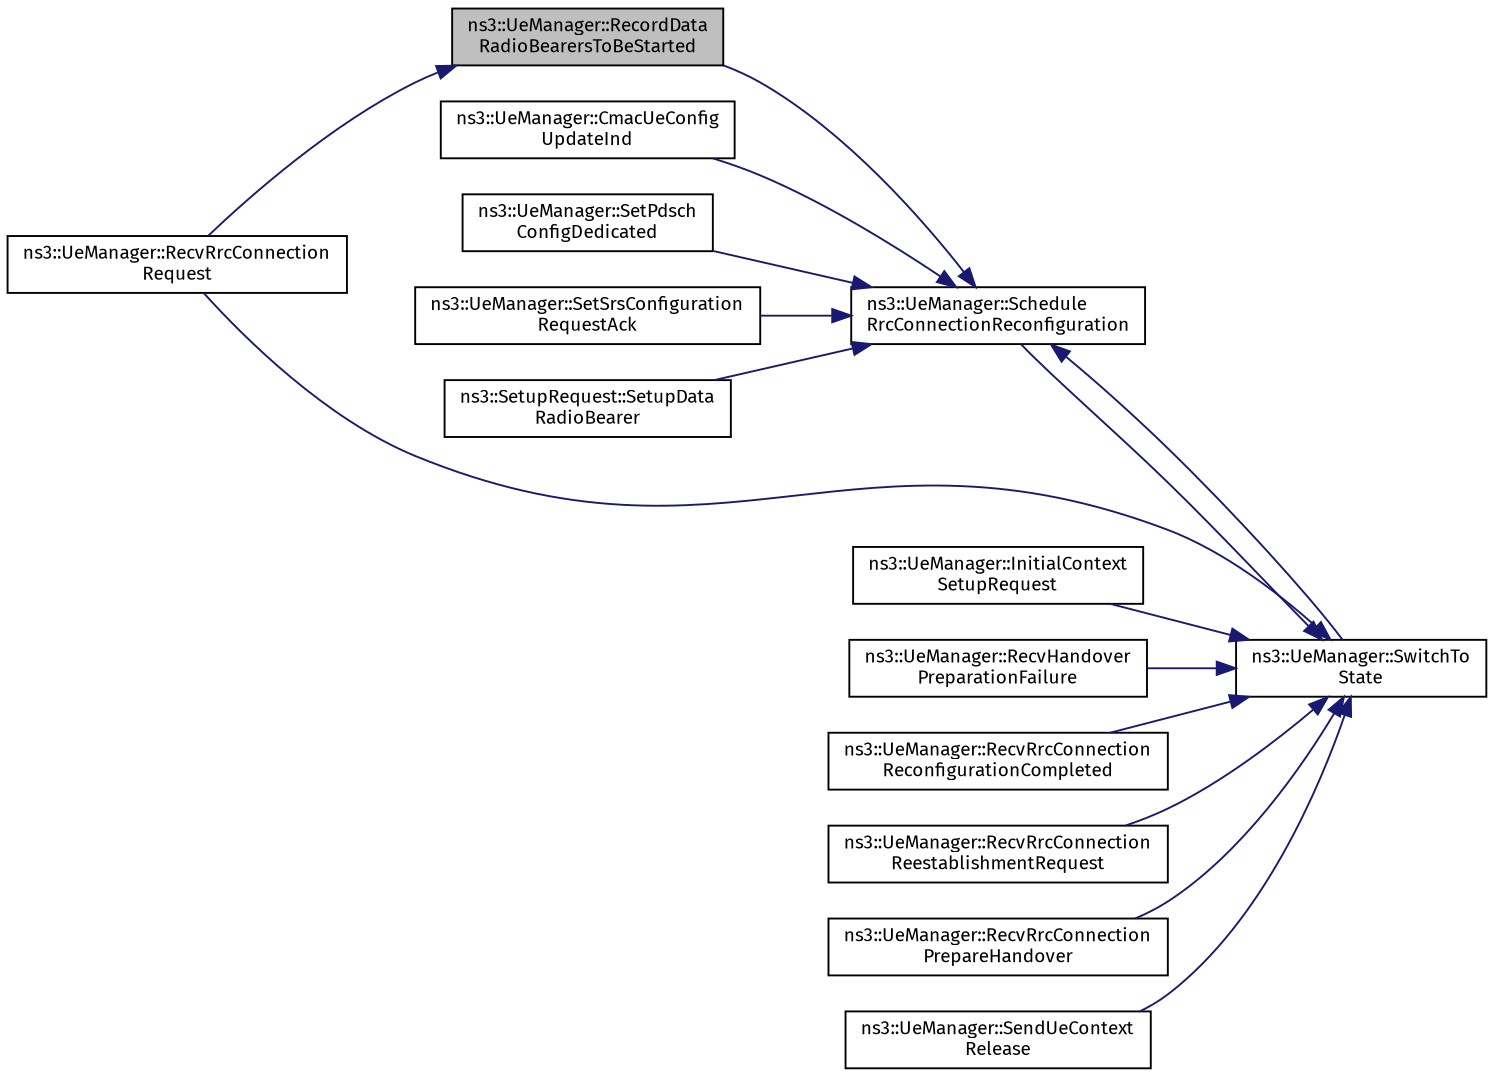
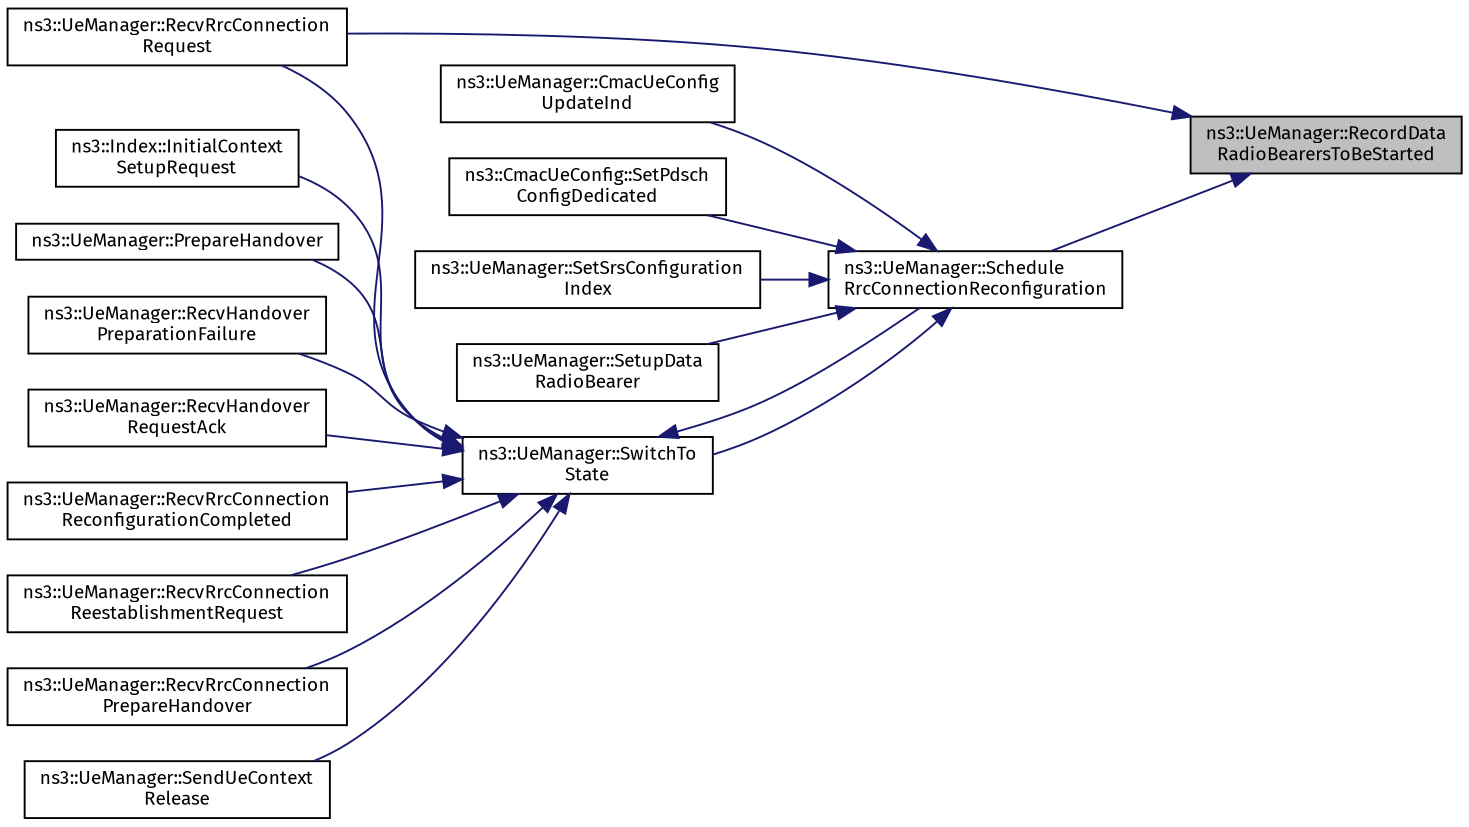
(856, 154) -> (1142, 216)
(588, 223) -> (588, 187)
none -> (177, 242)
(588, 316) -> (588, 280)
(588, 409) -> (588, 373)
none -> (177, 418)
(998, 575) -> (177, 158)
